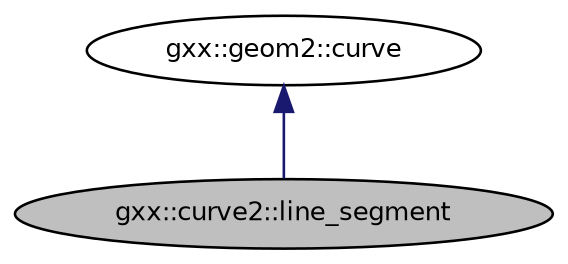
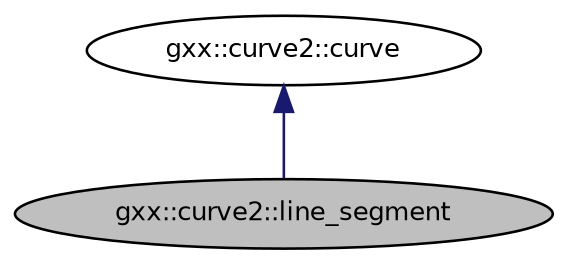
(284, 51) -> (284, 51)
